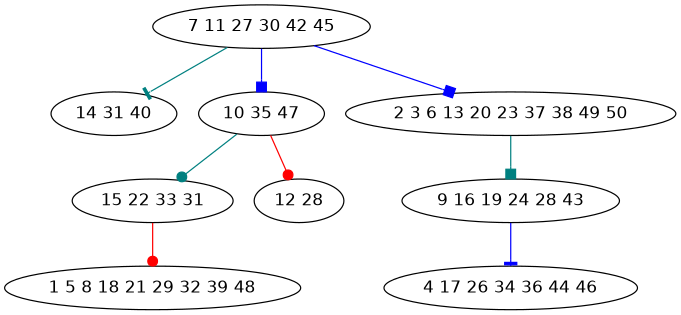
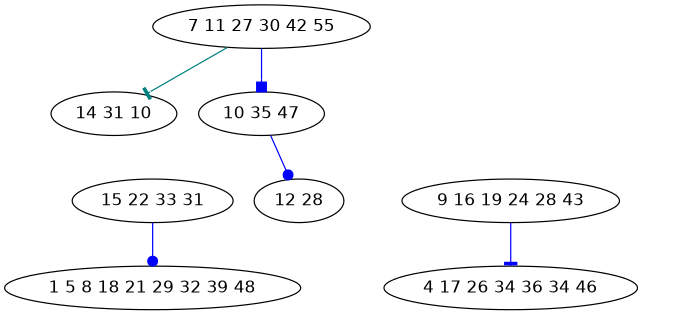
(262, 27) -> (262, 27)
(114, 114) -> (114, 114)
(511, 114) -> none
(278, 153) -> (278, 153)
(211, 154) -> none
(153, 240) -> (153, 240)
(511, 288) -> (511, 288)
